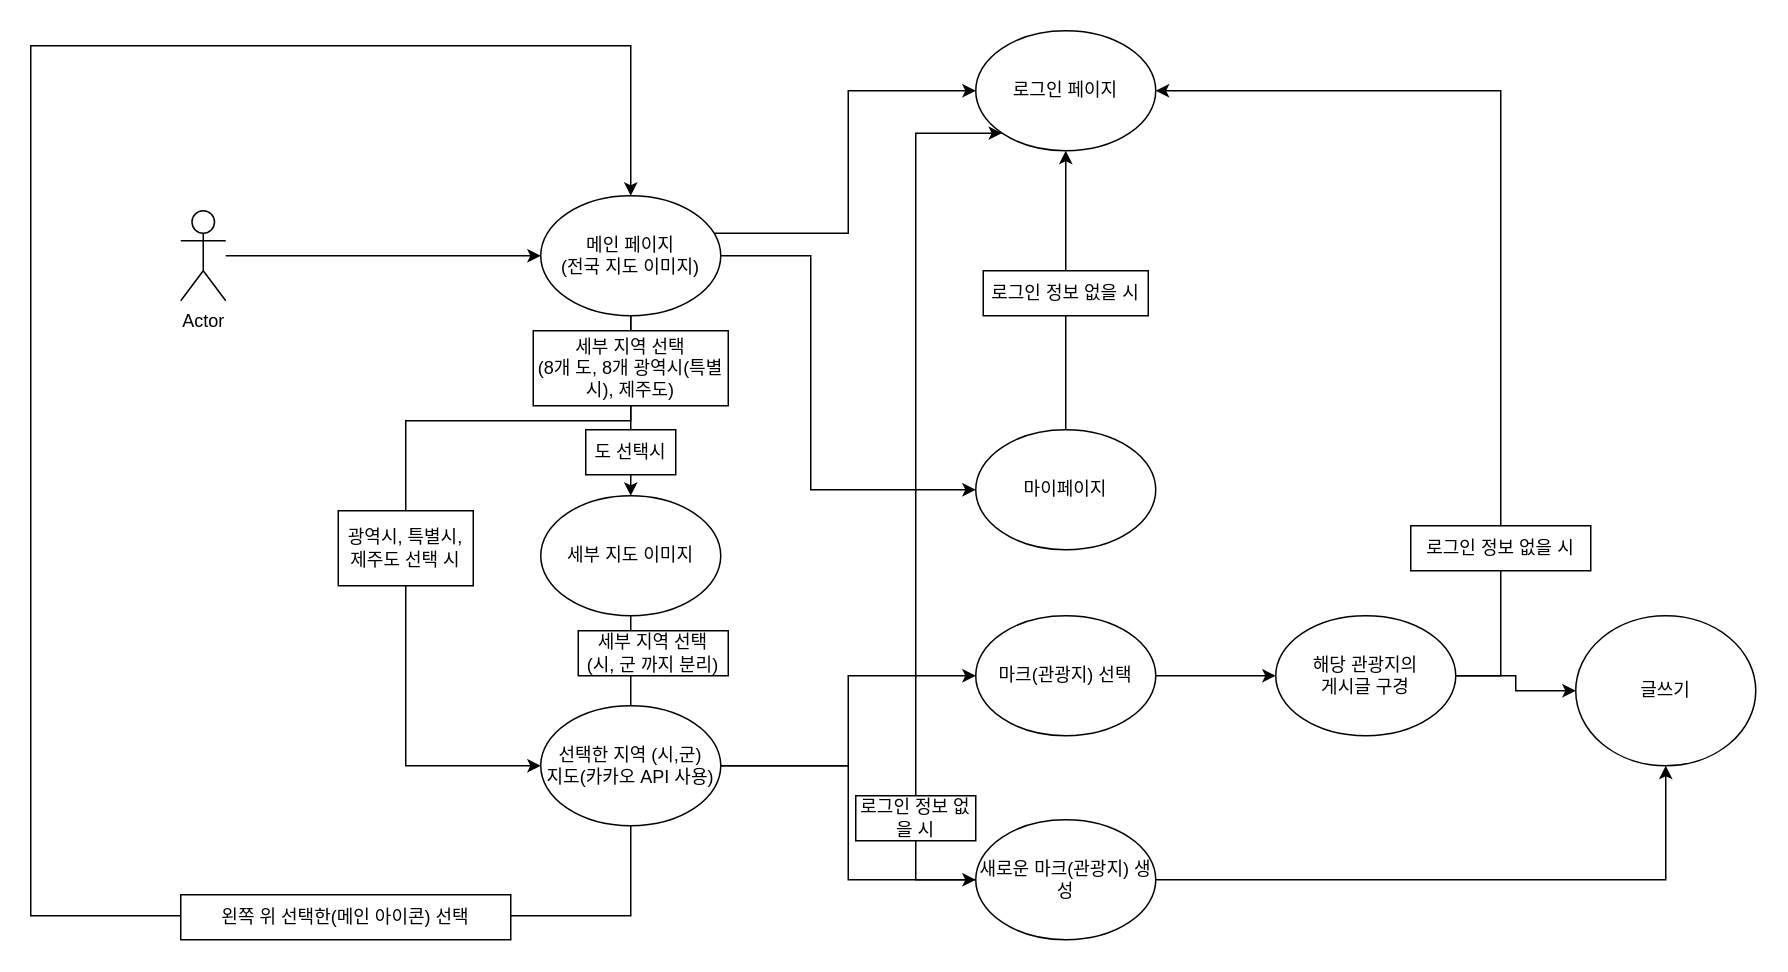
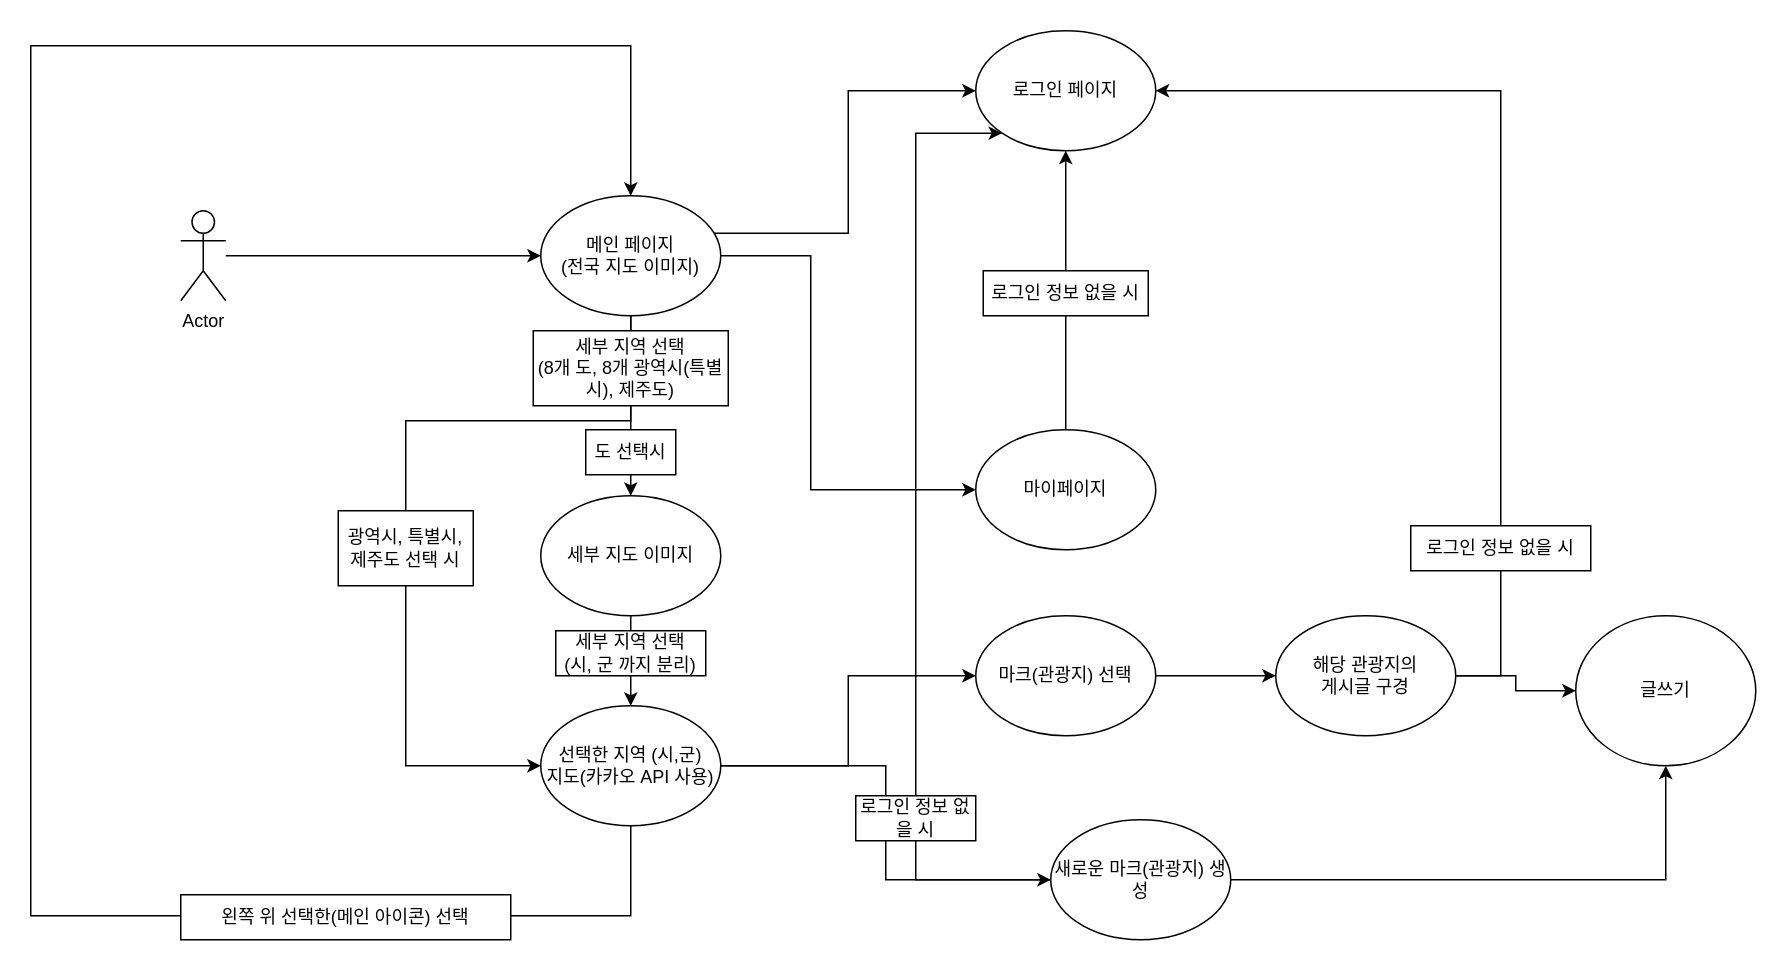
(653, 653) -> (631, 653)
(631, 698) -> (631, 694)
(1066, 880) -> (1141, 880)
